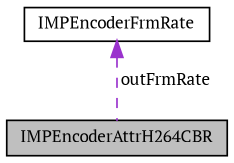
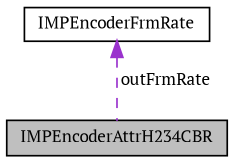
(117, 138) -> (117, 138)
